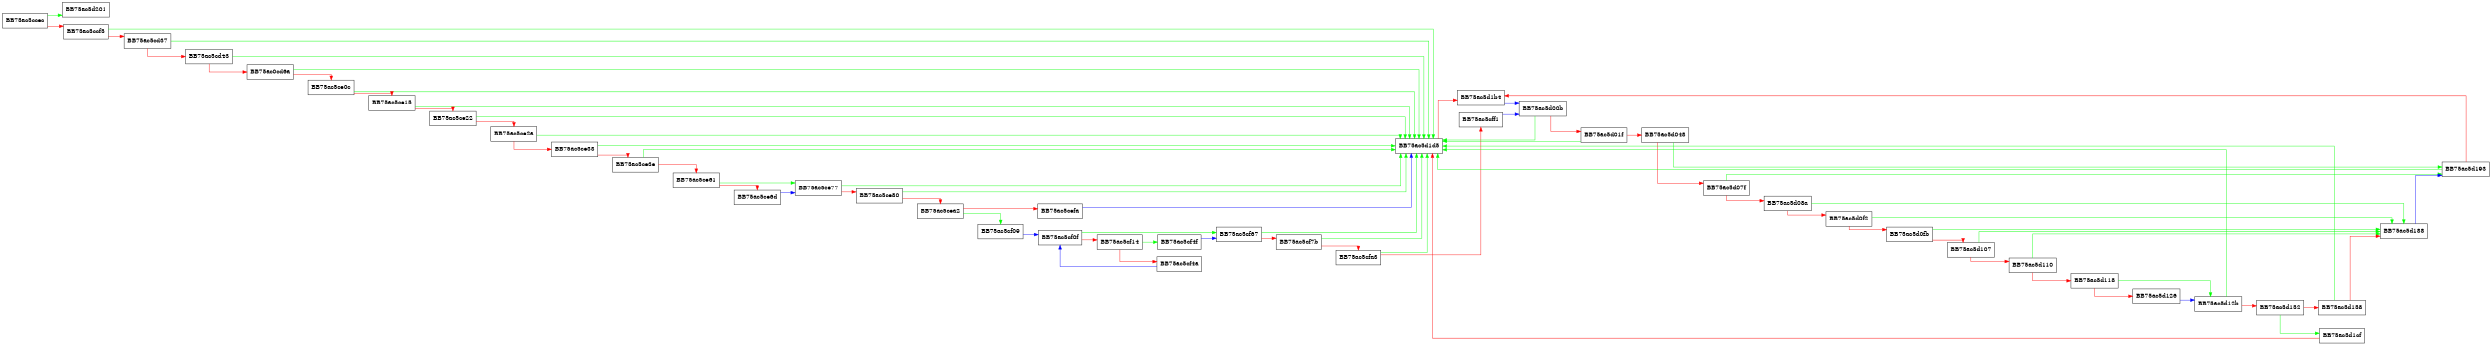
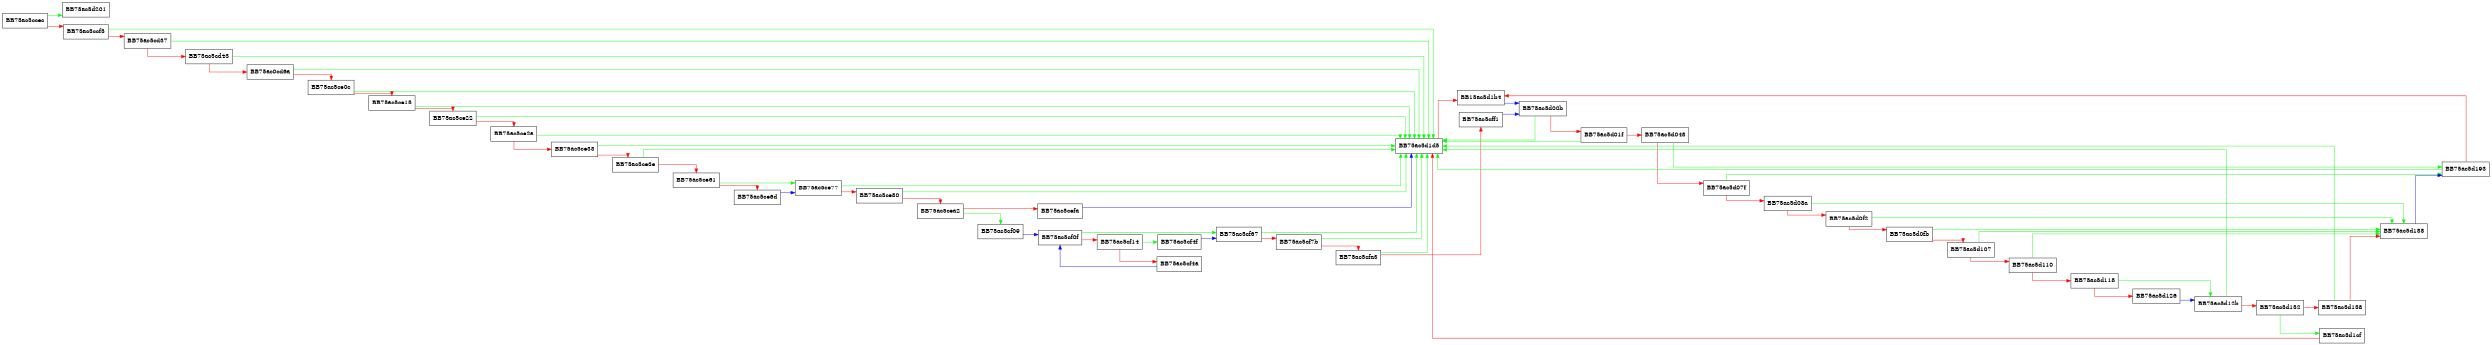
(1481, 98) -> (1481, 98)
